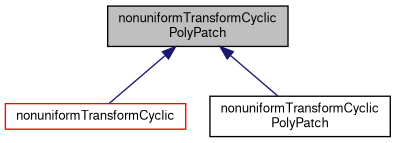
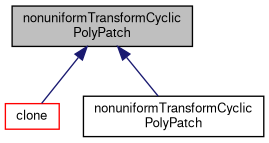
(96, 116) -> (32, 116)
